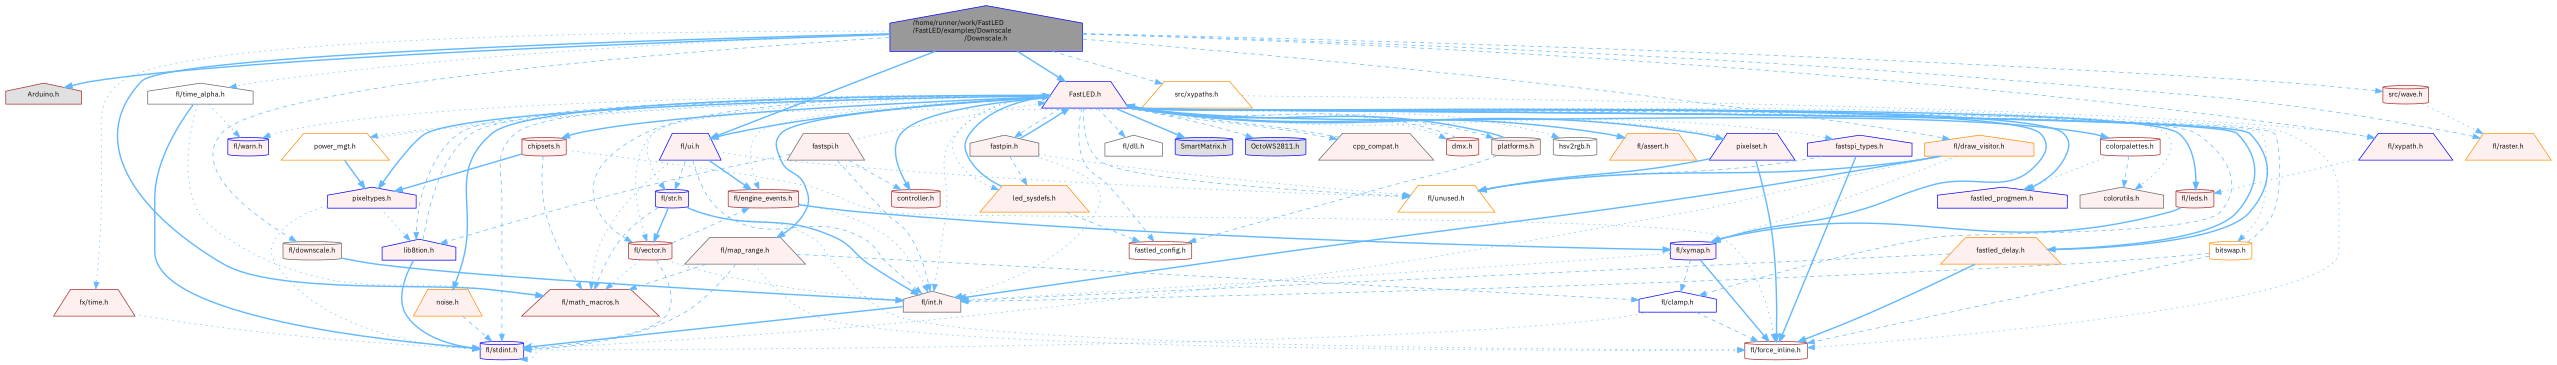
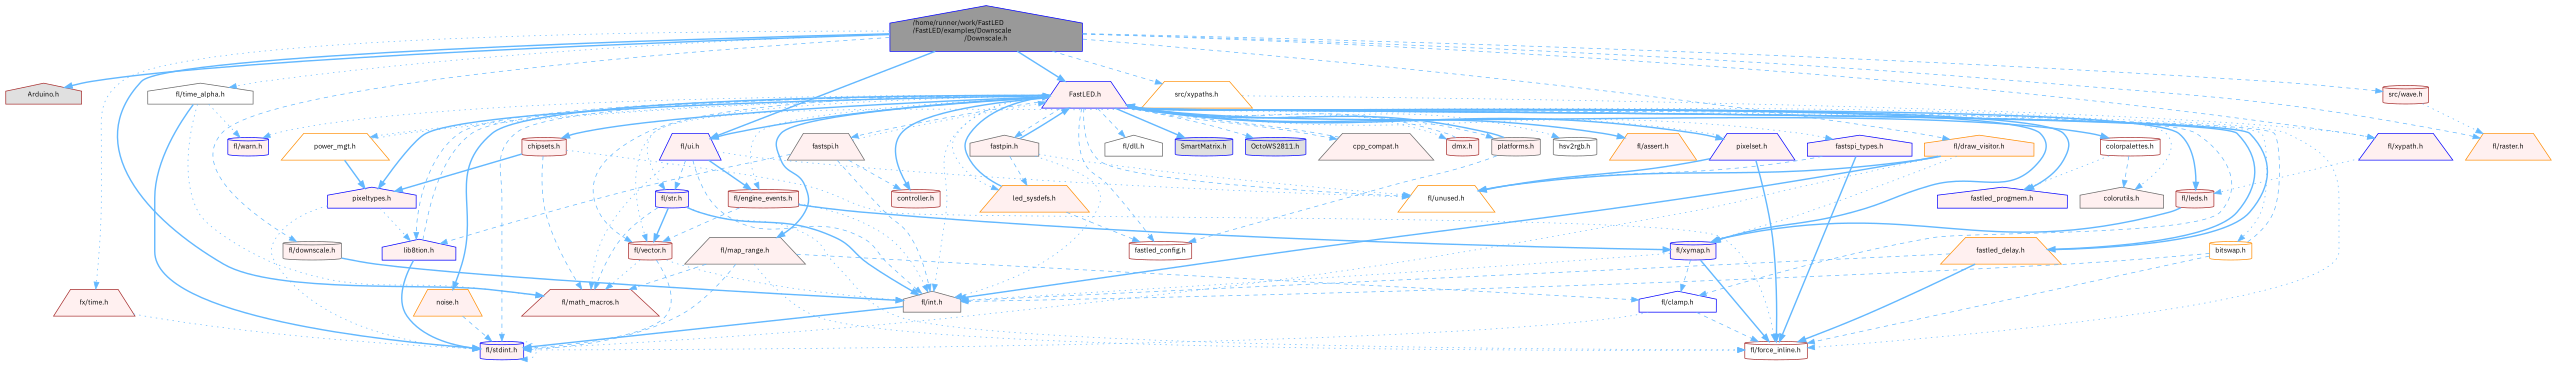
none -> (952, 117)
(707, 227) -> (704, 223)
